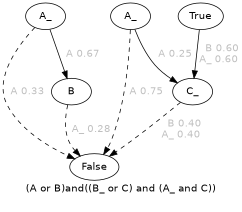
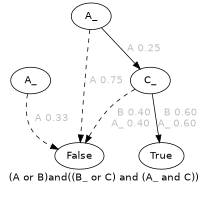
(197, 50) -> (155, 114)
(71, 92) -> none
